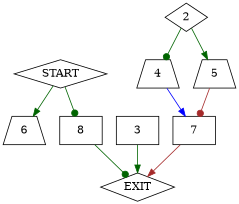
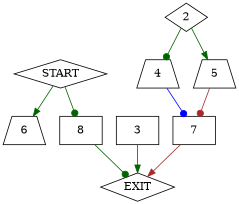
(174, 100) -> (174, 100)
